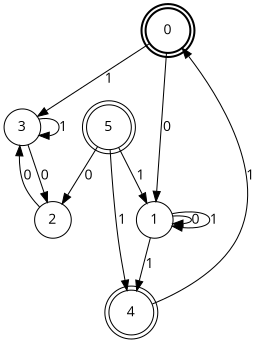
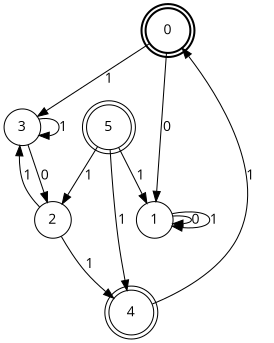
(28, 176) -> (28, 176)
(89, 176) -> (89, 176)
(145, 259) -> (81, 266)
